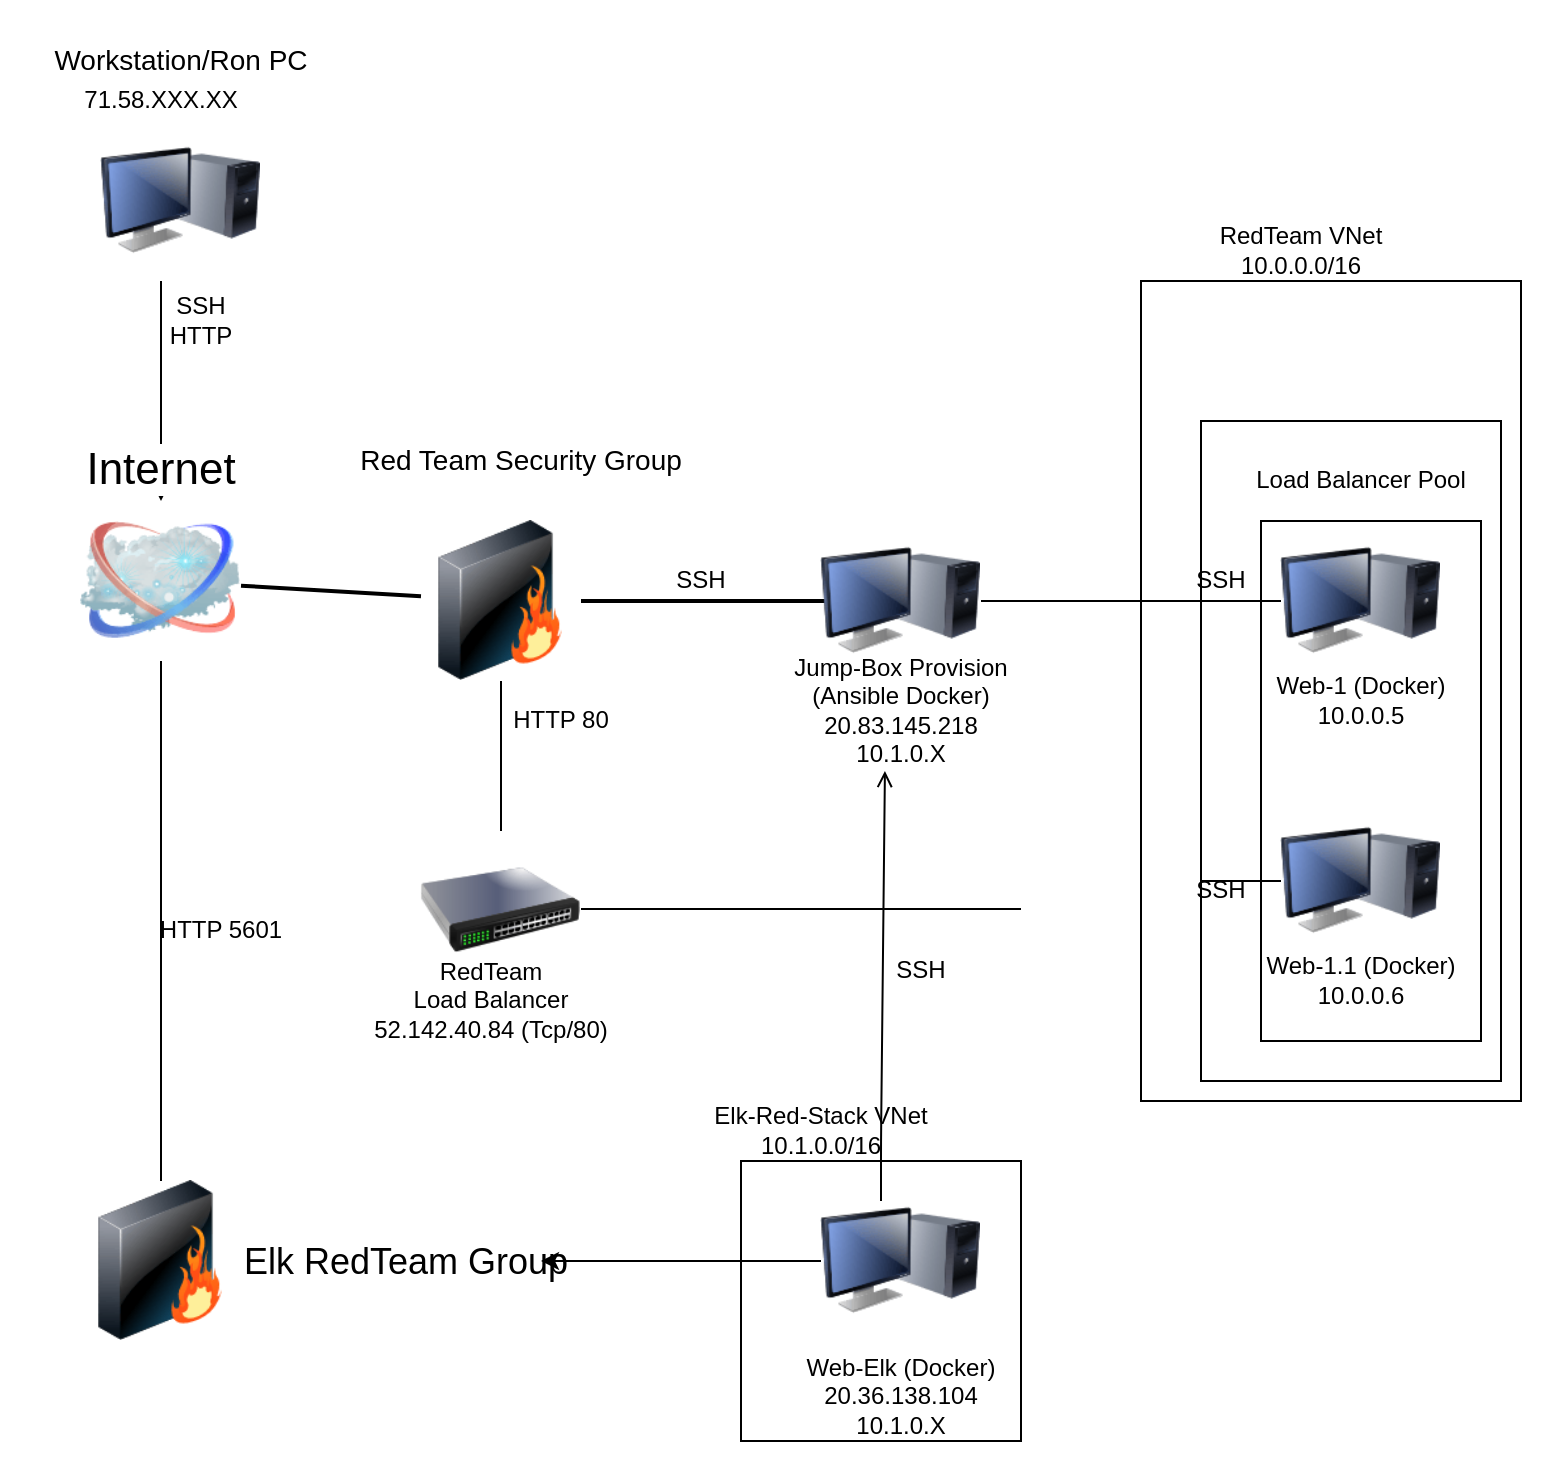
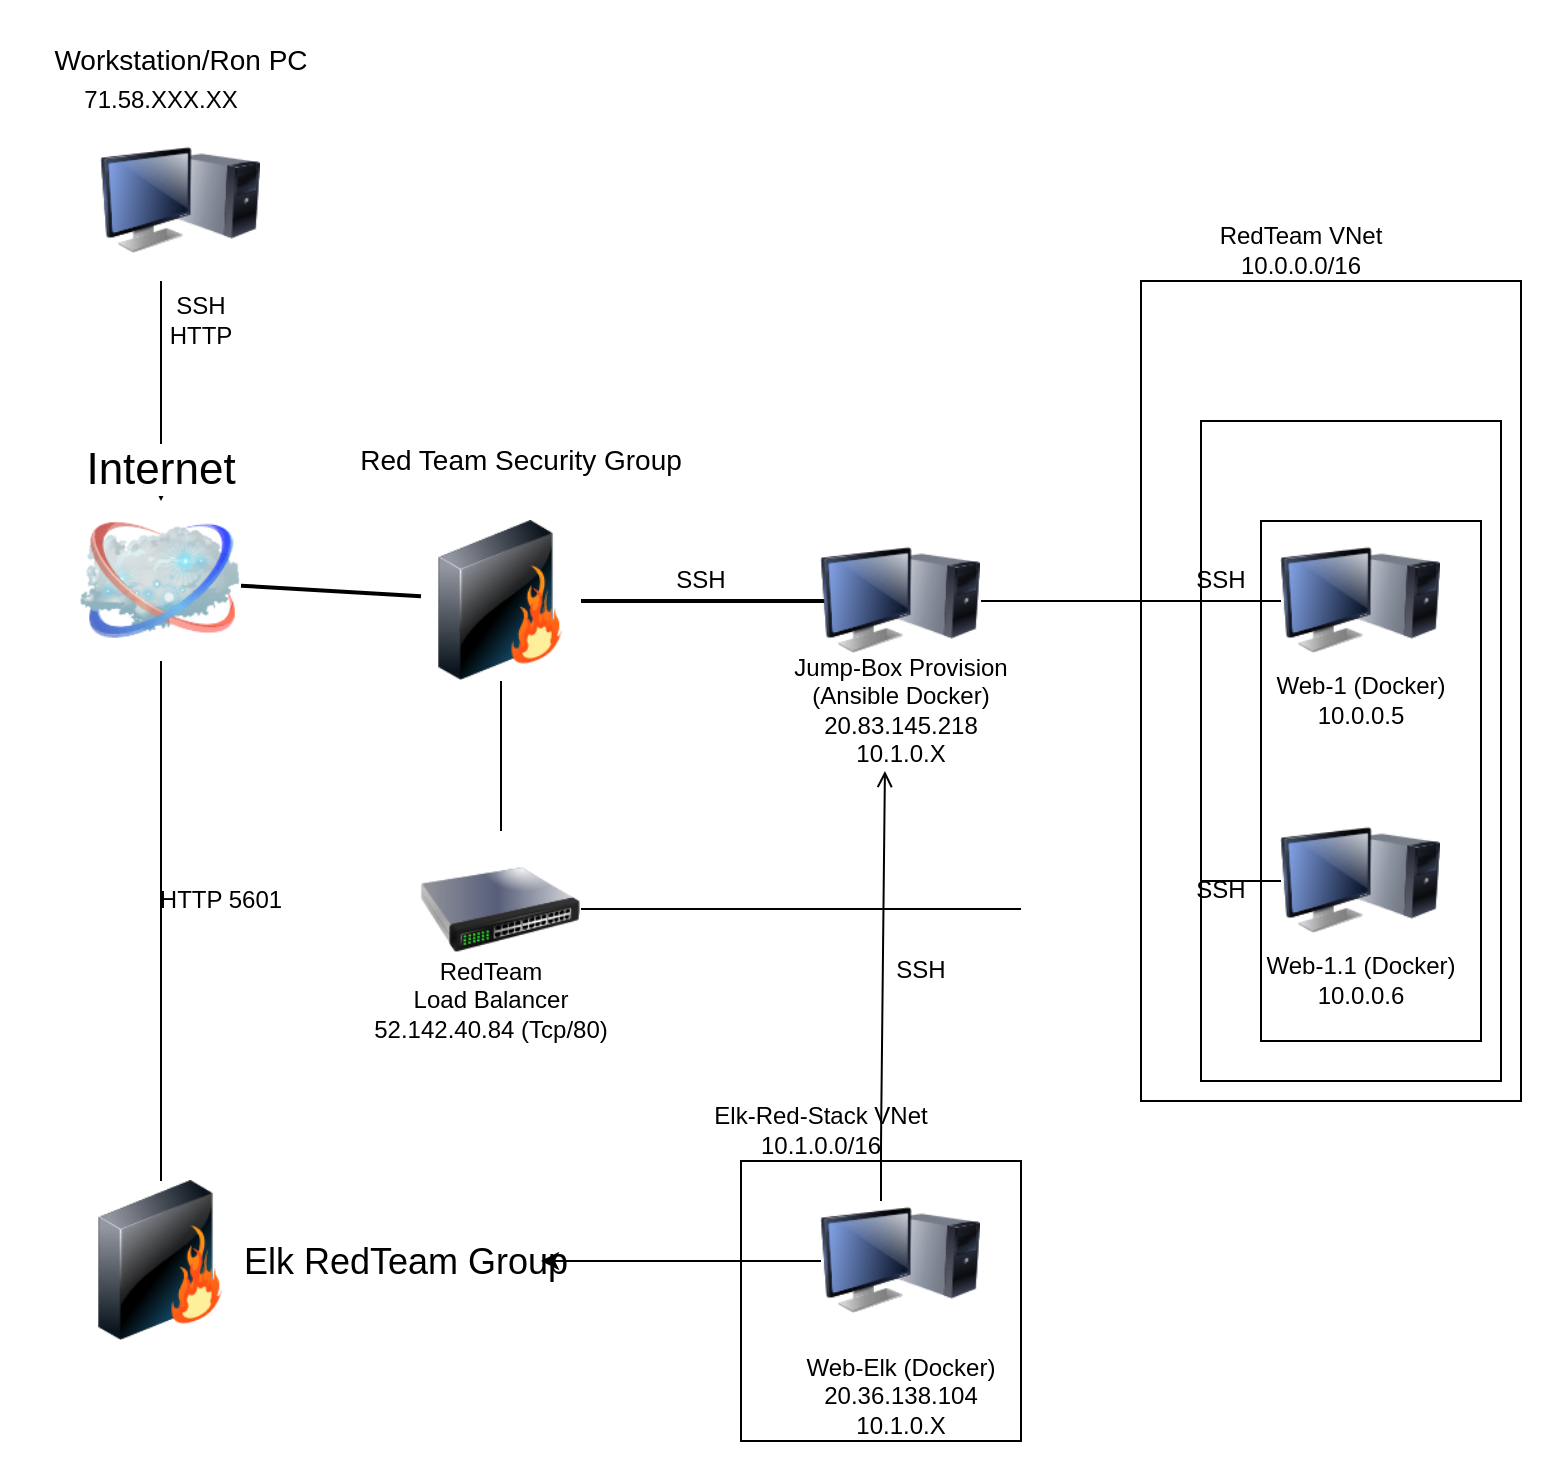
(1361, 481) -> none
(561, 721) -> none
(221, 931) -> (221, 901)
